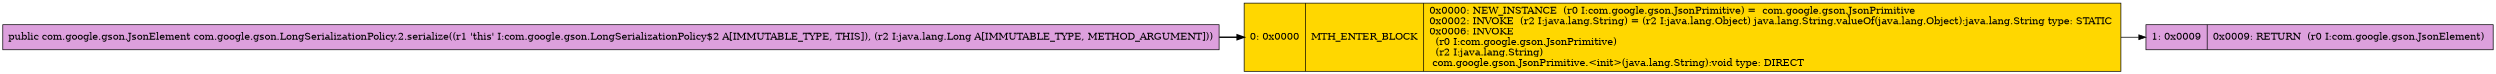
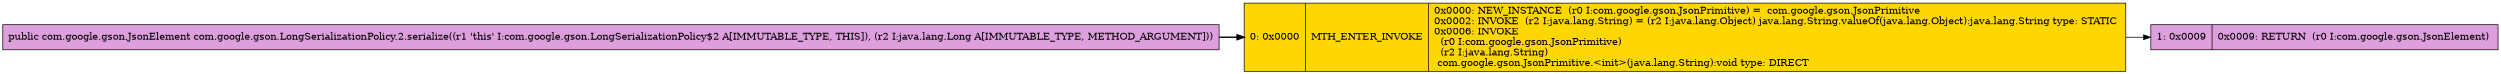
(1365, 37) -> (1367, 37)
